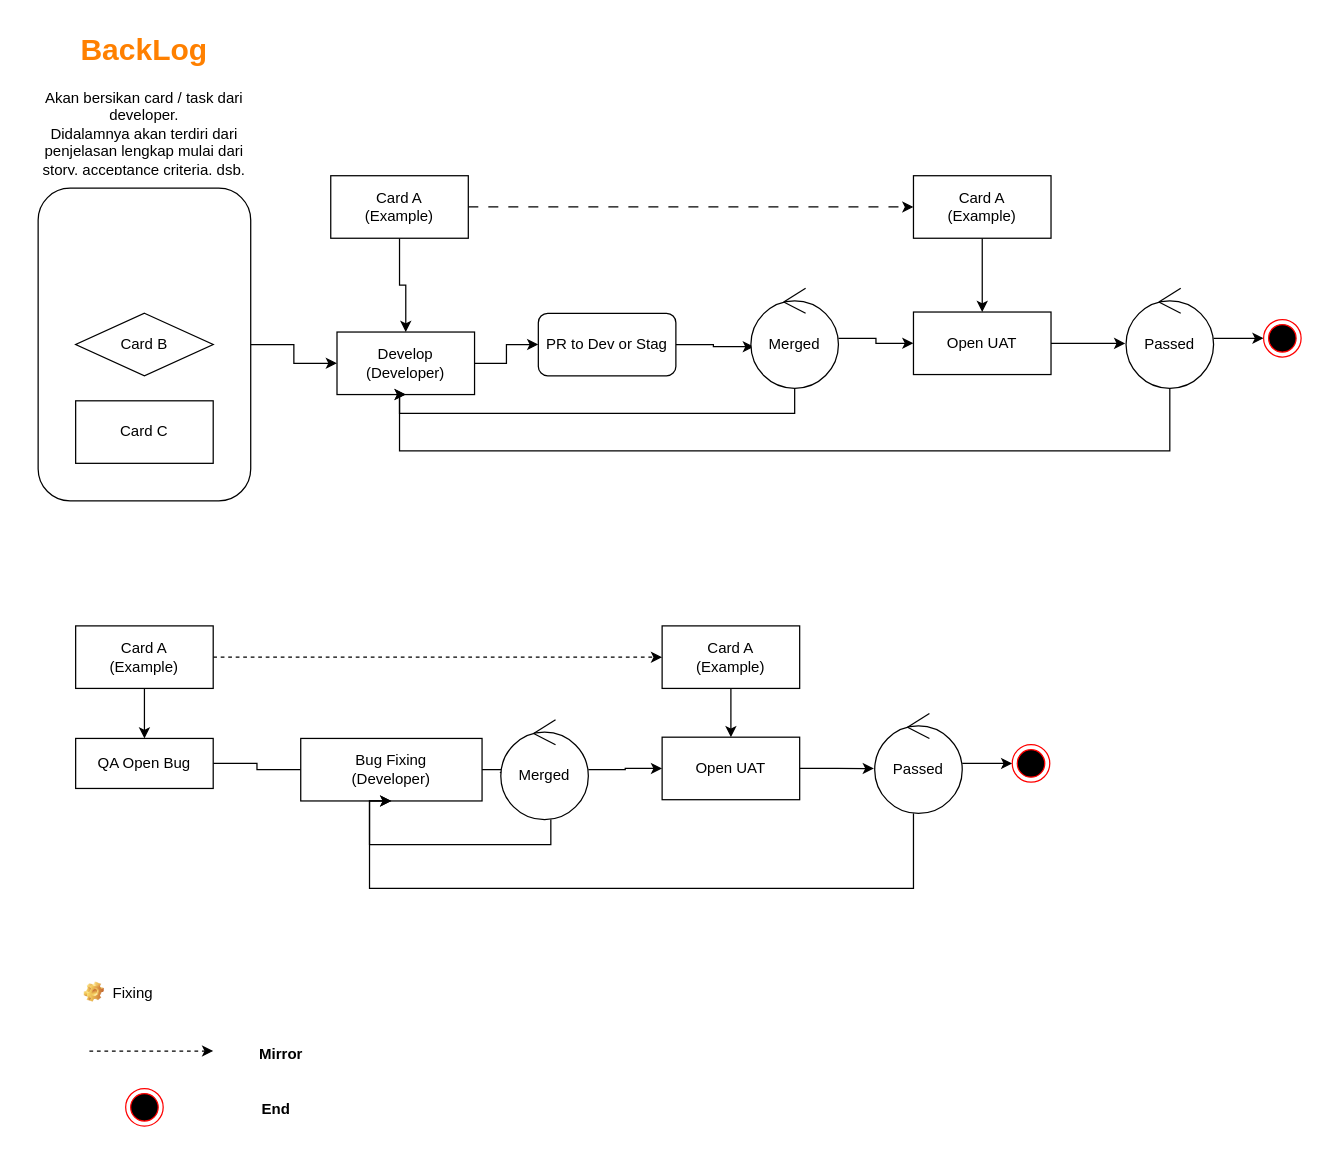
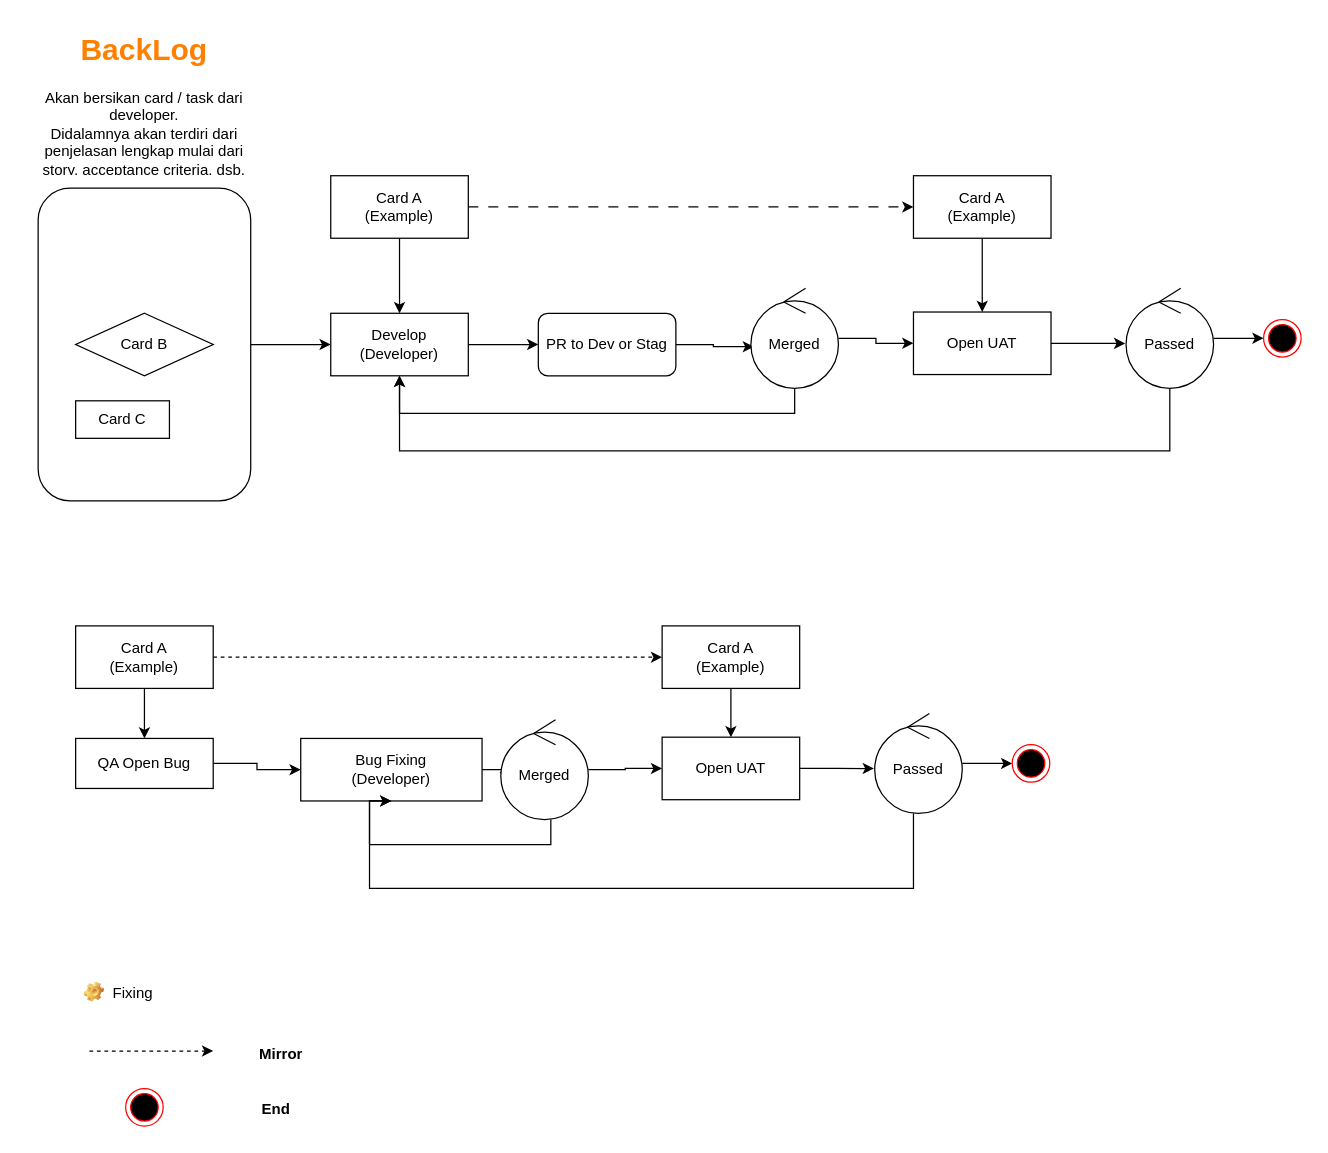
(406, 363) -> (399, 344)
(144, 432) -> (123, 419)
(295, 769) -> (291, 769)
